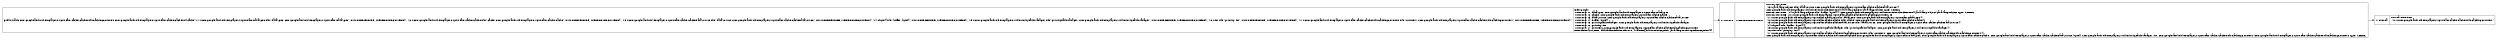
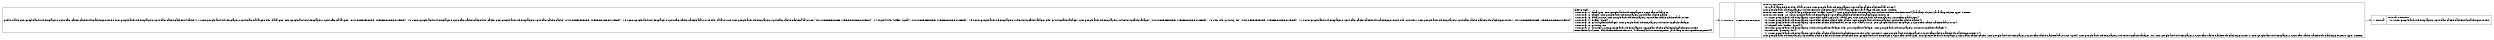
(1750, 20) -> (1748, 20)
